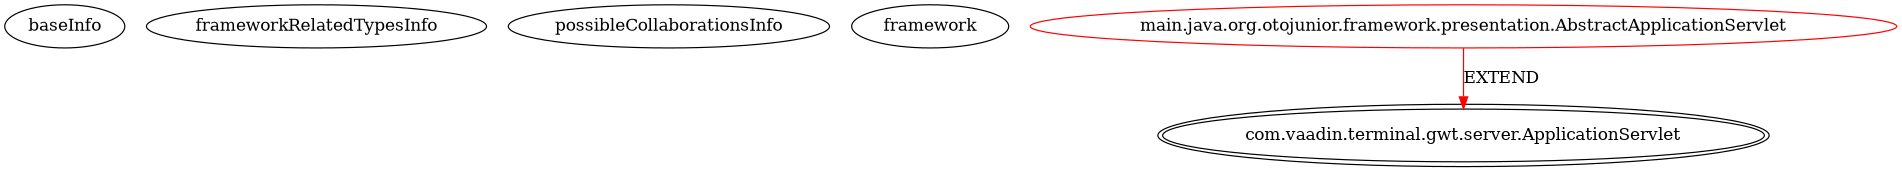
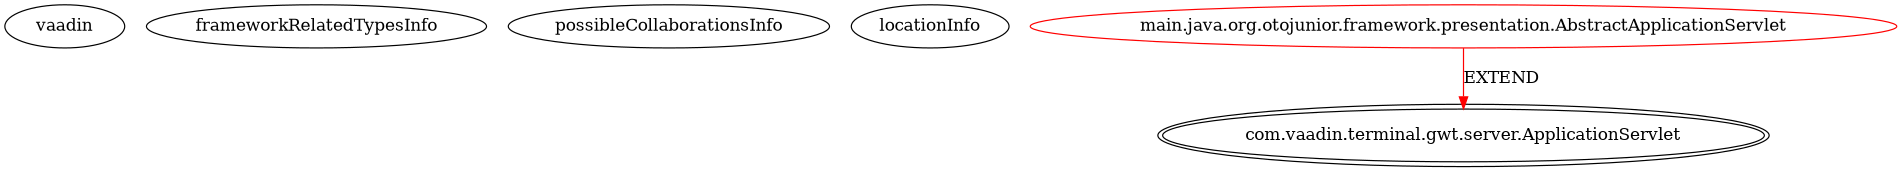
(65, 26) -> (65, 26)
(930, 26) -> (930, 26)
